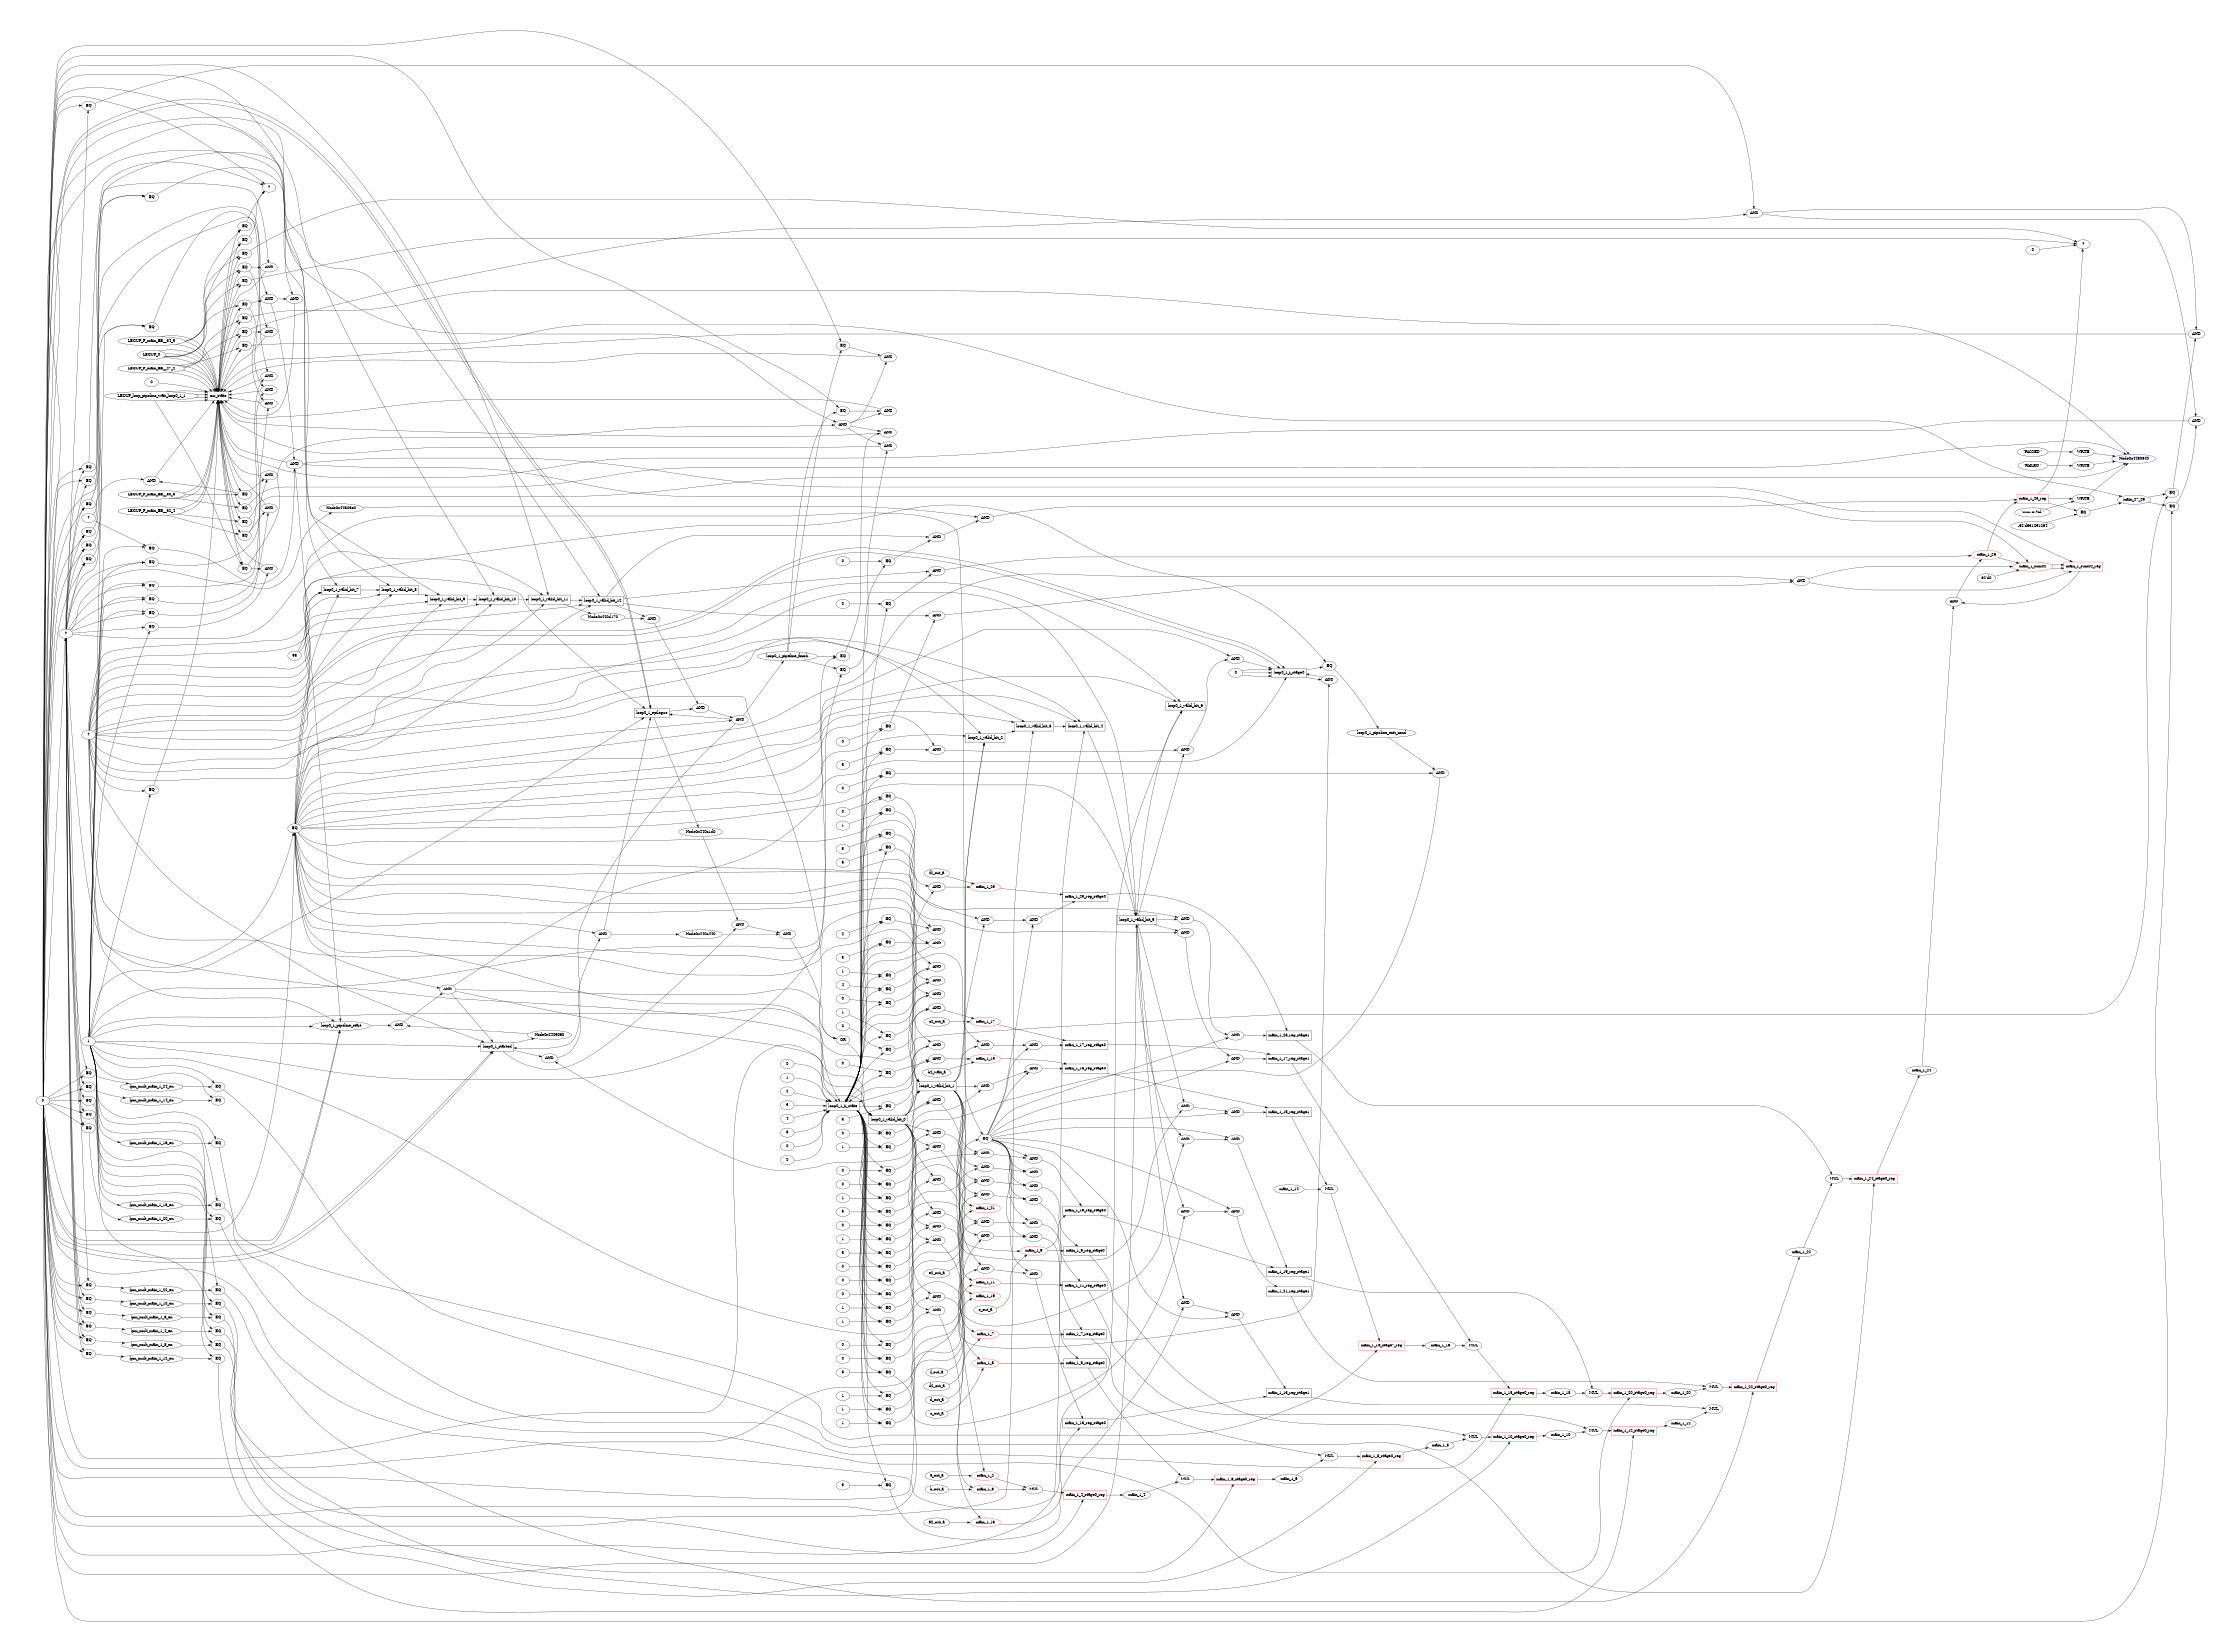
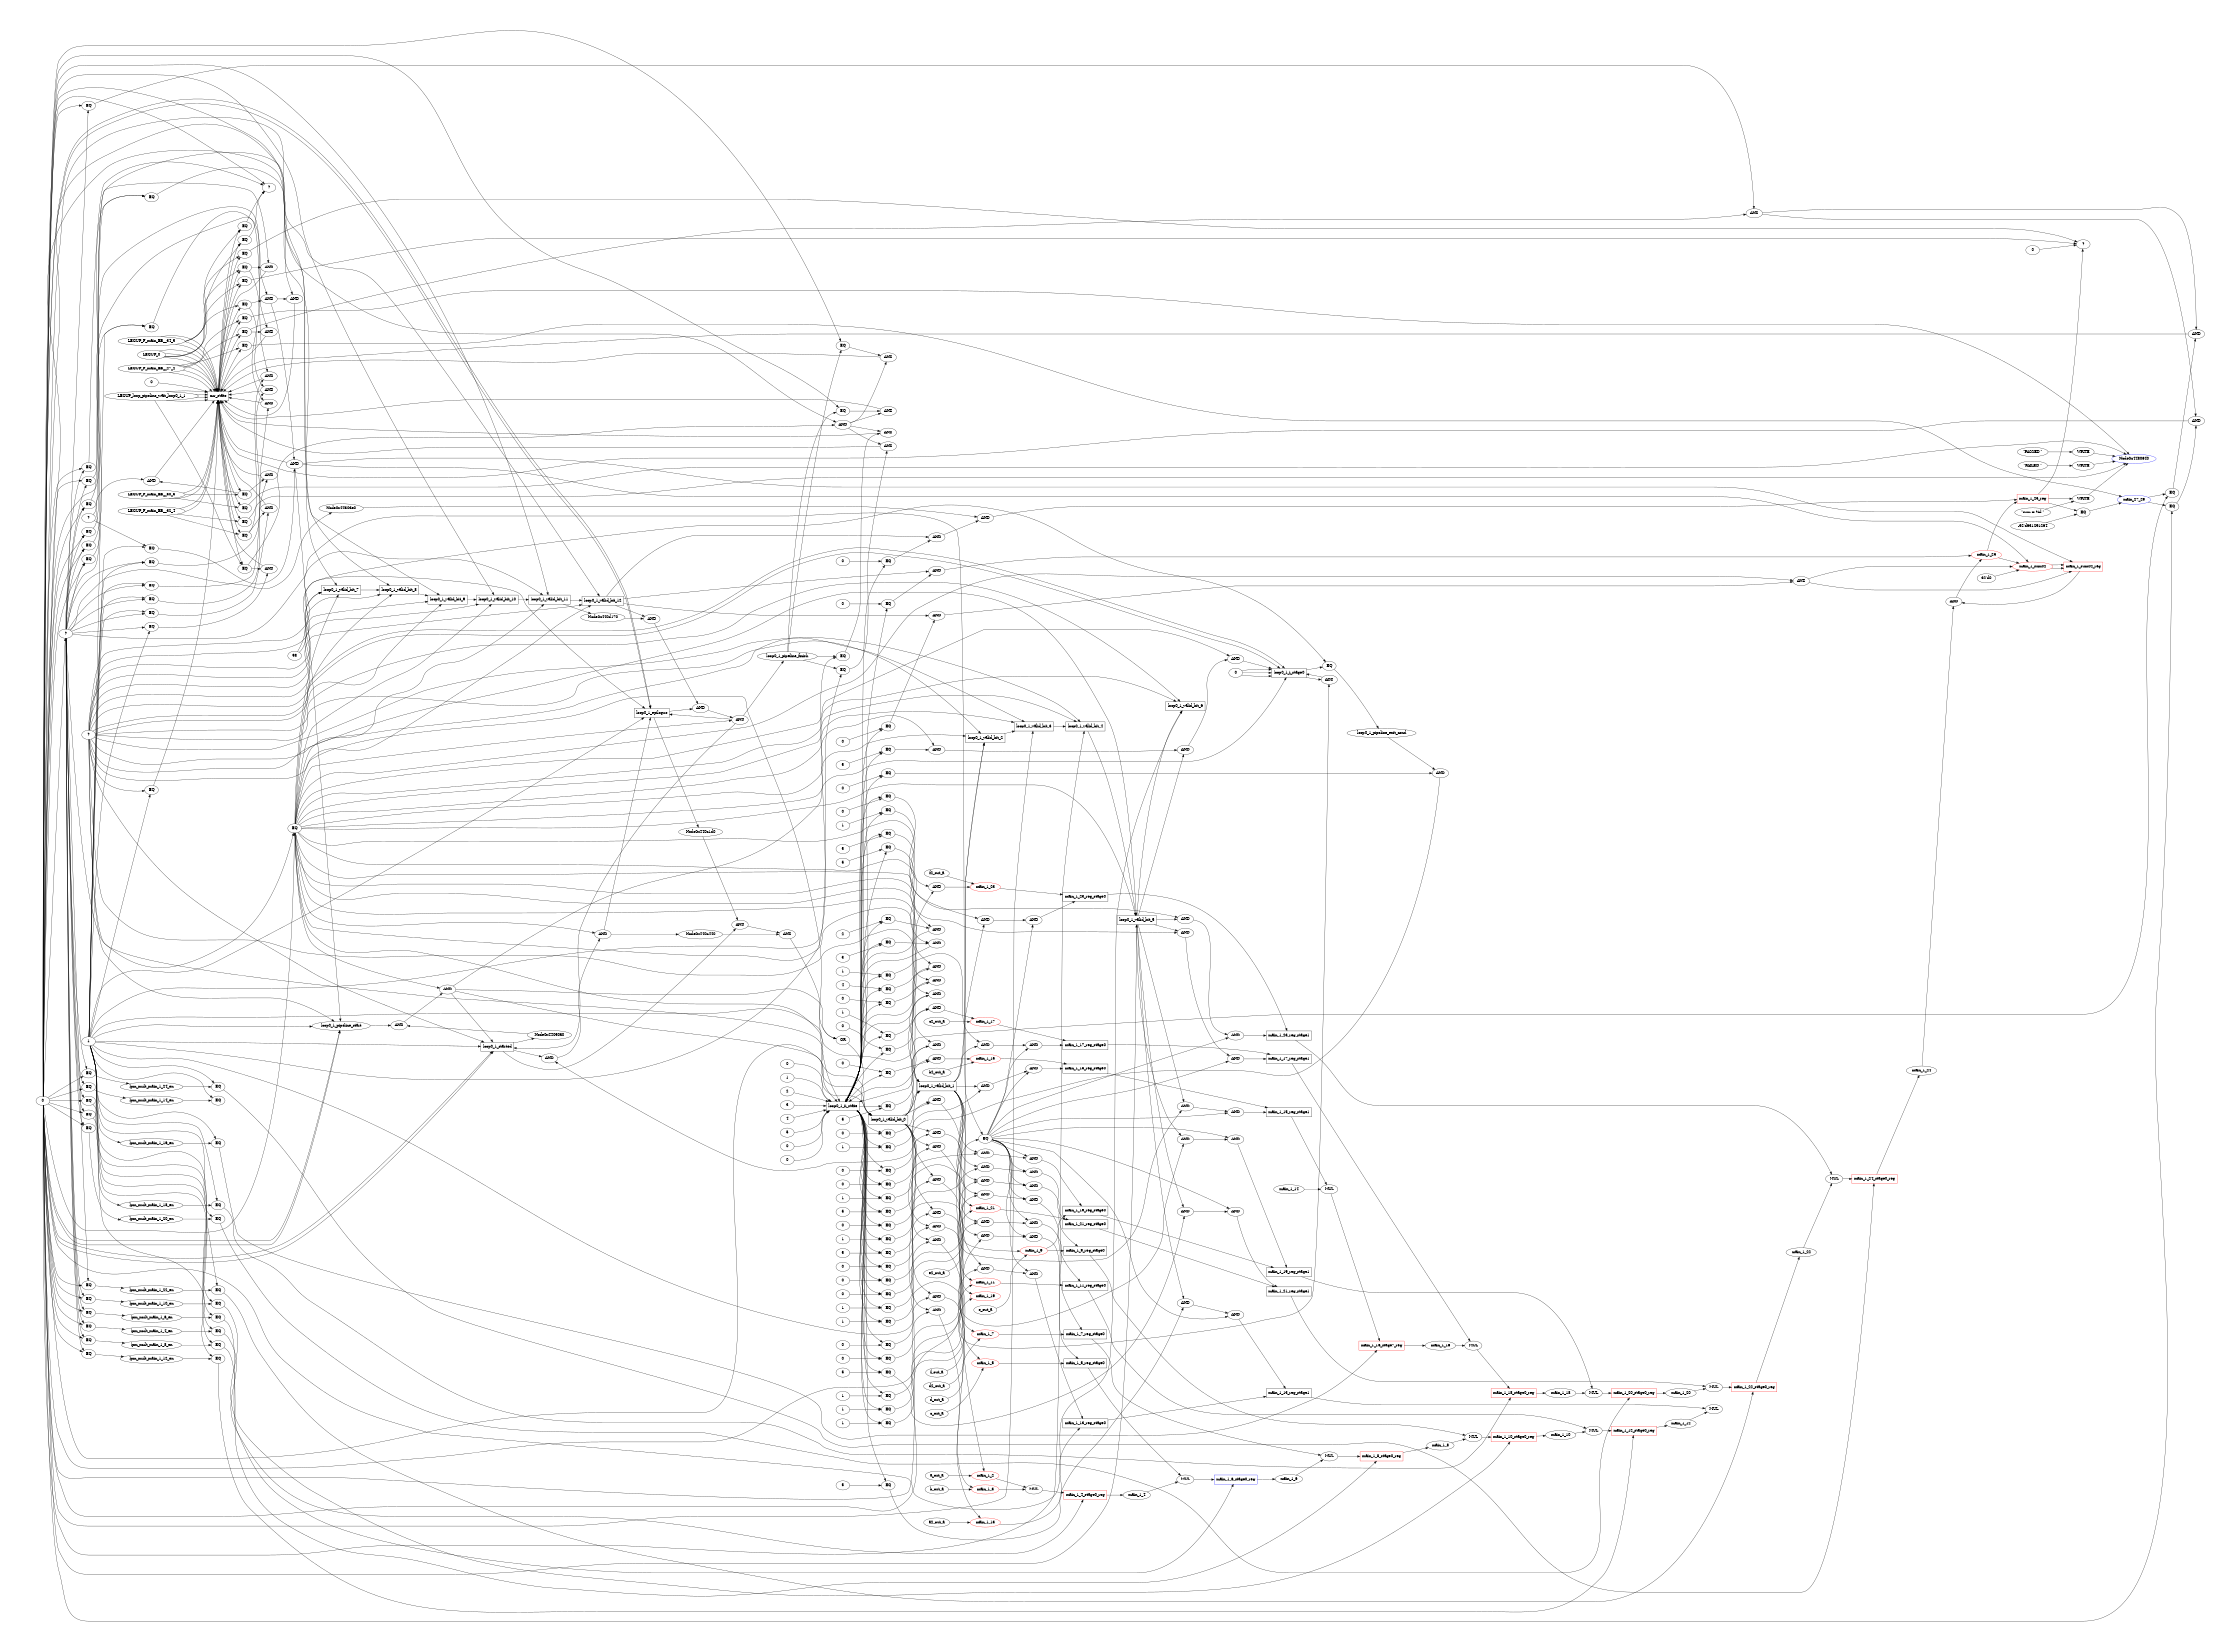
(937, 1073) -> (937, 1073)
none -> (1085, 1224)
(1236, 1480) -> (1236, 1480)
